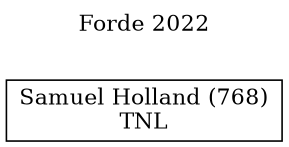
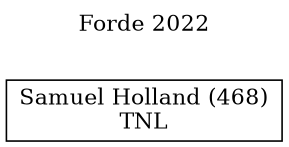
(144, 111) -> (144, 111)
